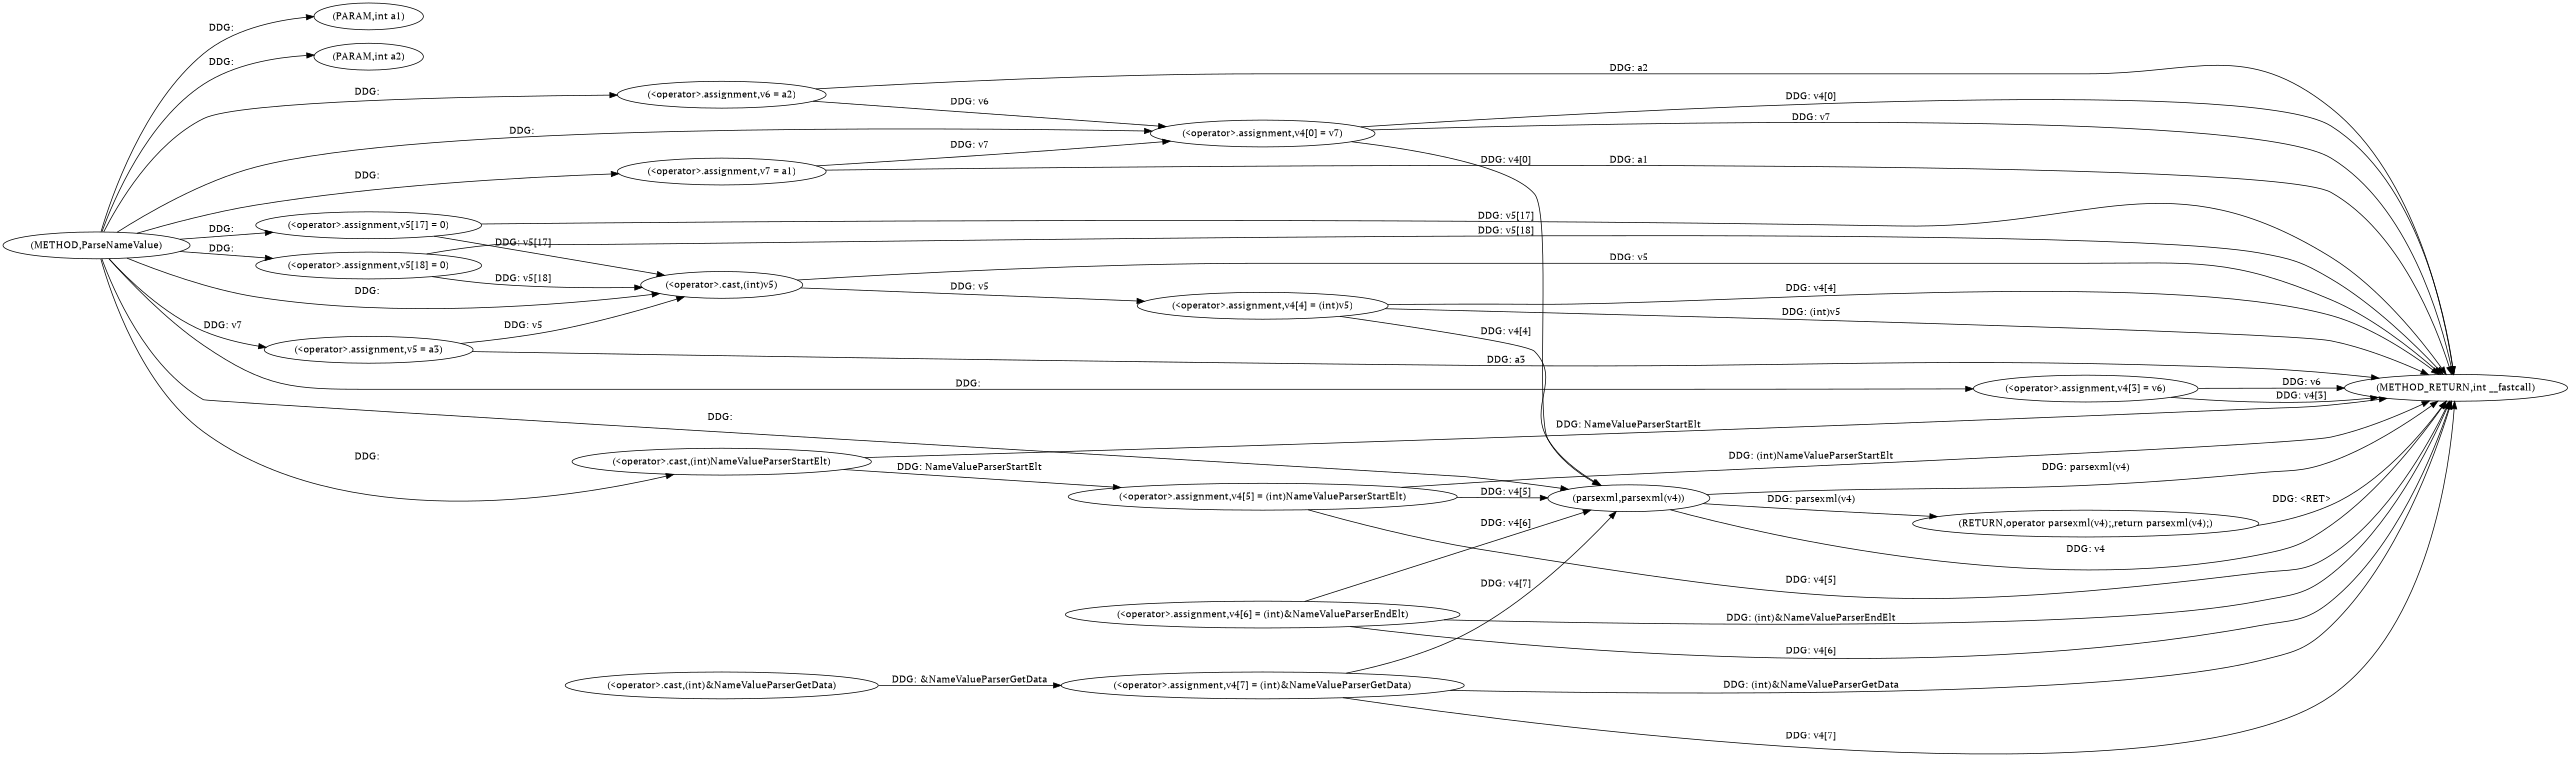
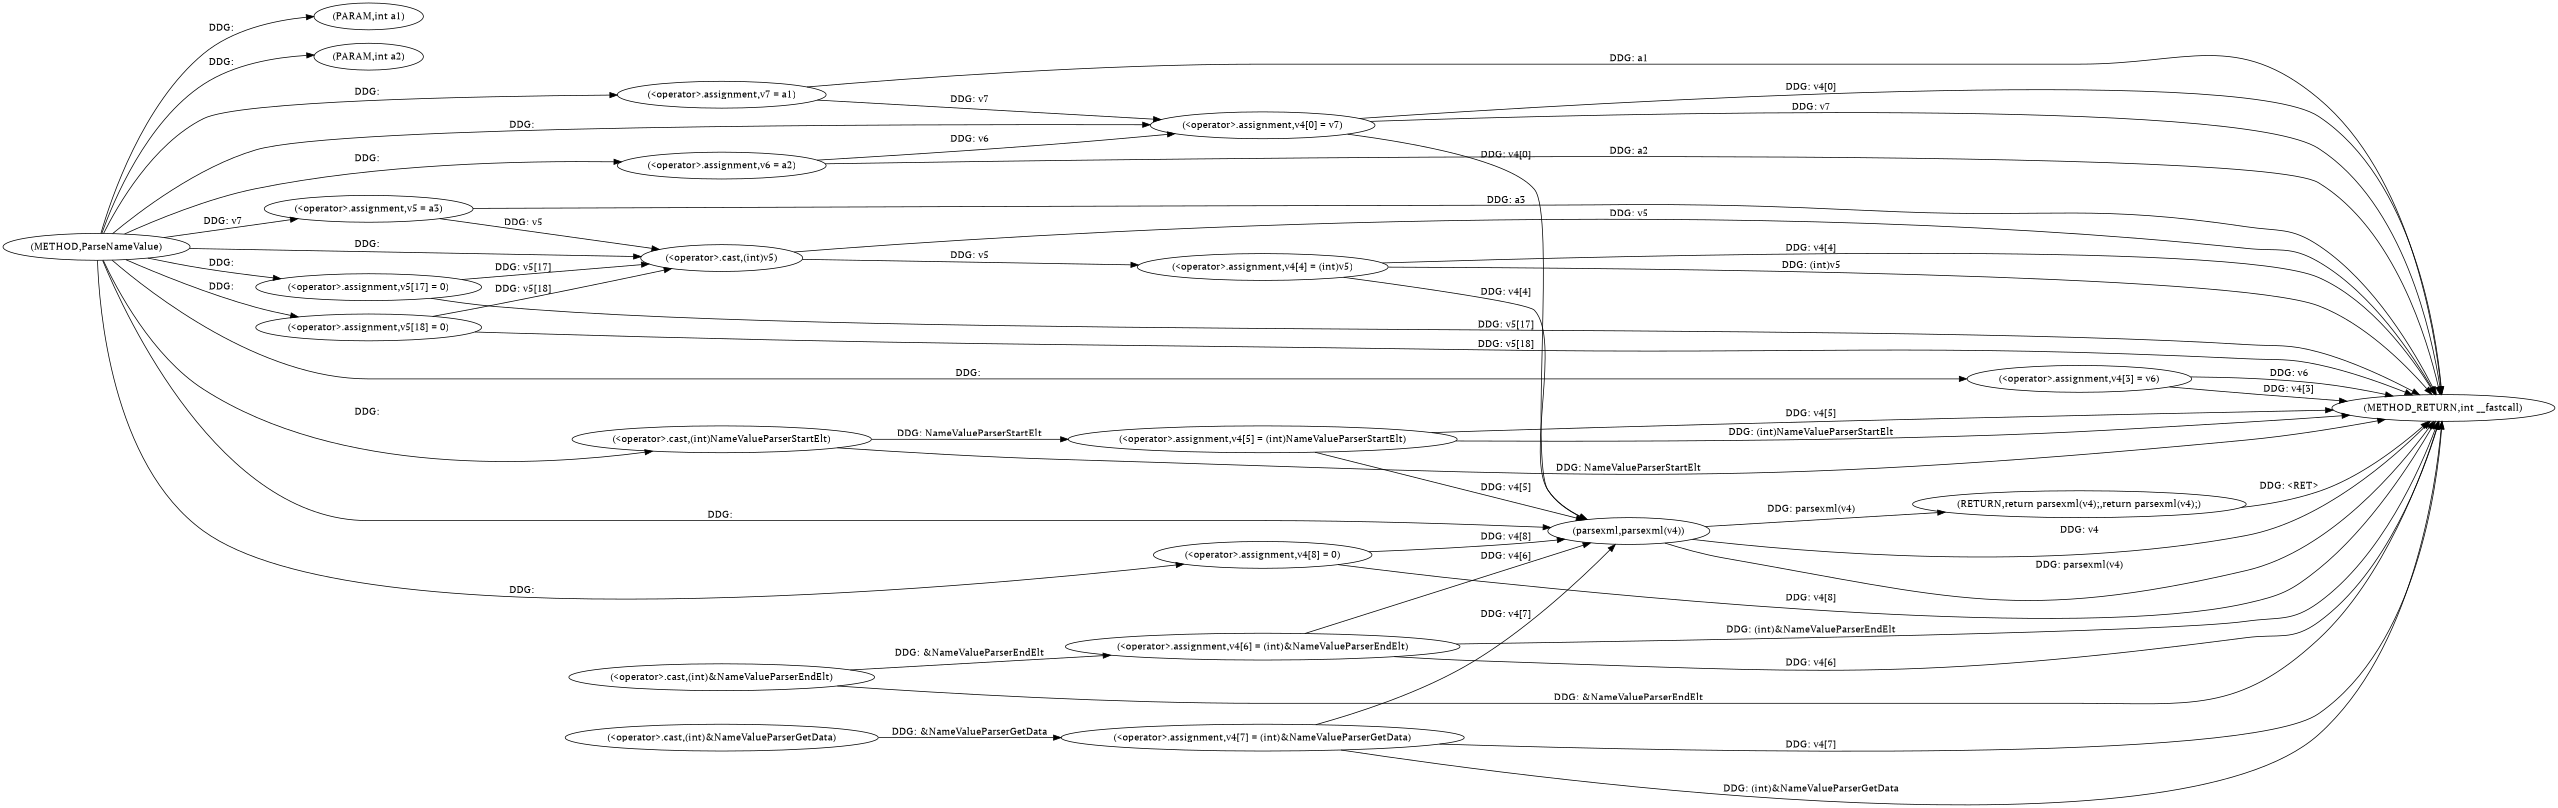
(2086, 524) -> (2079, 504)
none -> (1263, 555)
none -> (722, 677)
